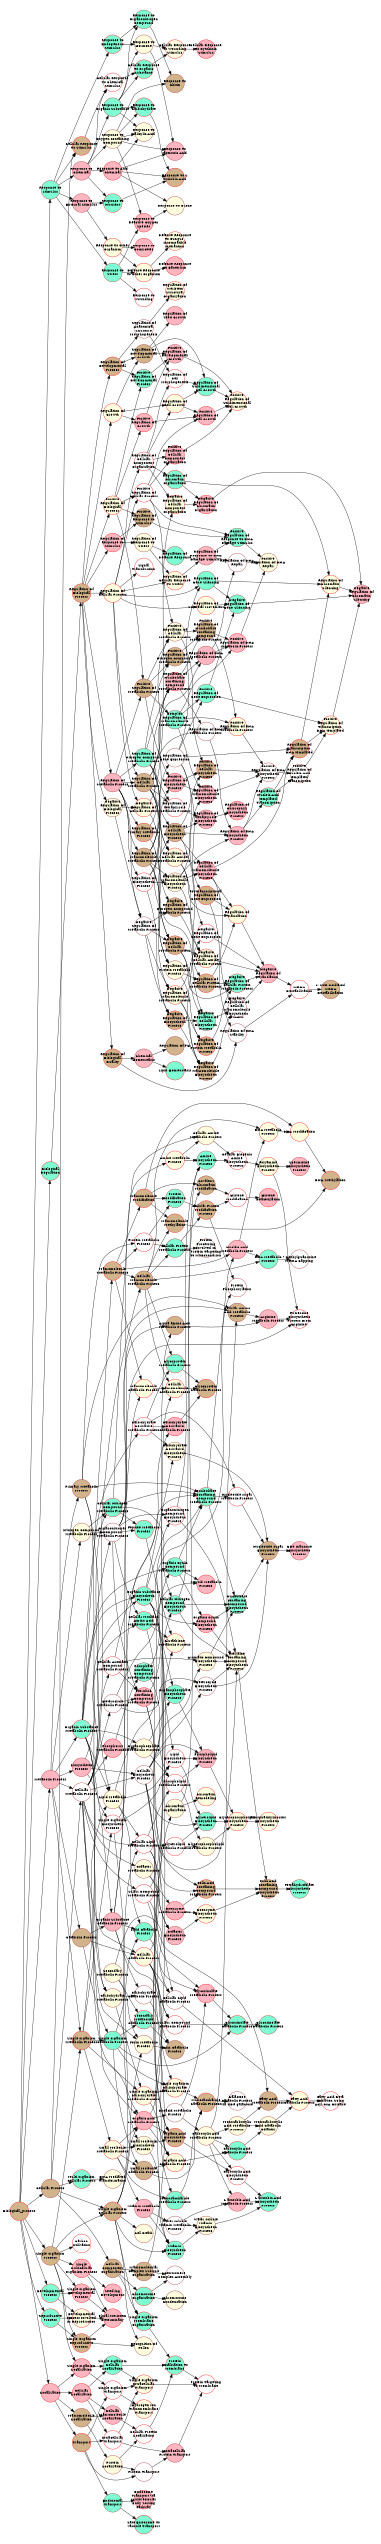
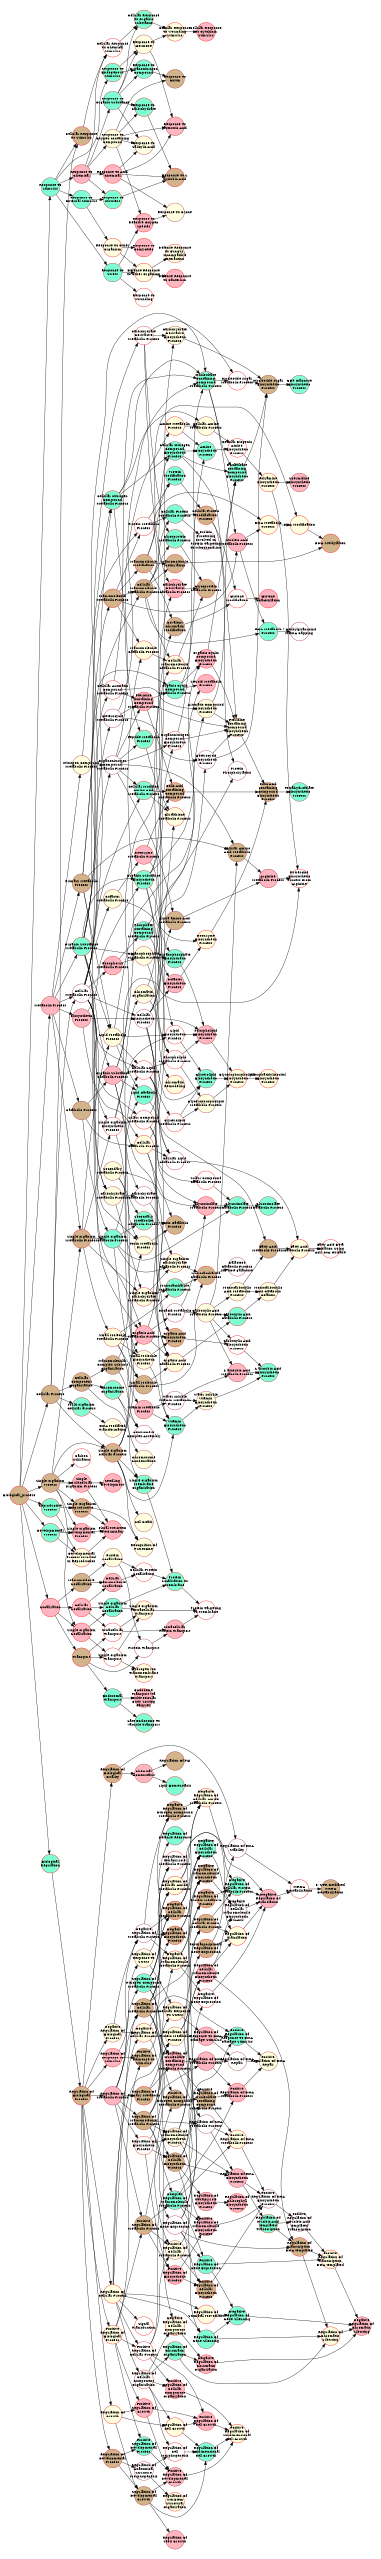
(82, 203) -> (82, 200)
(189, 813) -> none
(299, 1551) -> (299, 385)
(159, 1989) -> none
none -> (161, 2158)
(144, 2346) -> (144, 1547)
